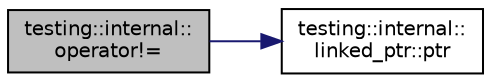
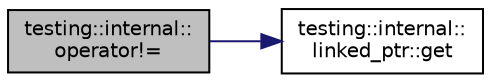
(382, 41) -> (382, 41)
